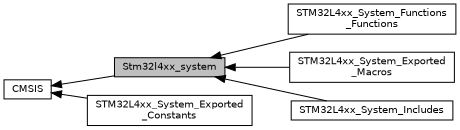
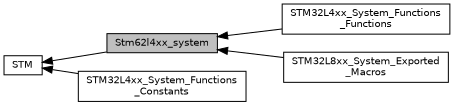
(170, 67) -> (162, 43)
(372, 67) -> (366, 67)
(28, 89) -> (23, 65)
(170, 110) -> (162, 86)
(372, 110) -> none
